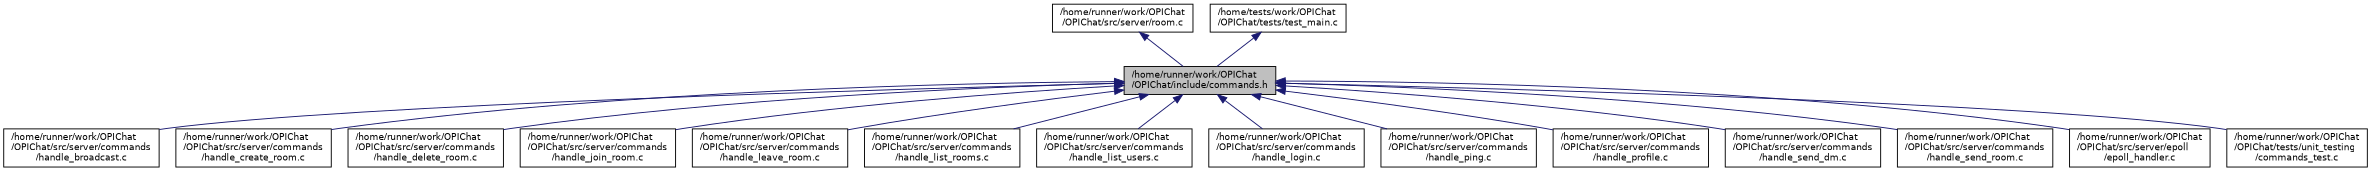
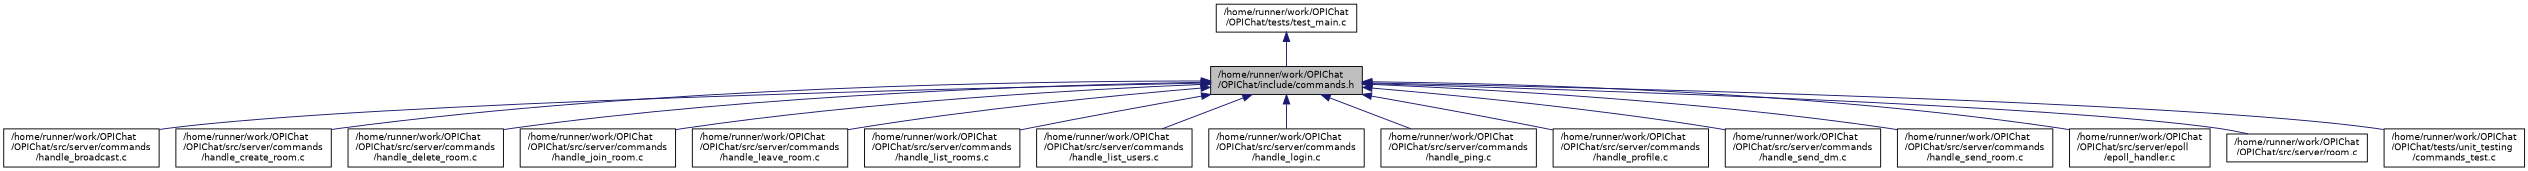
(1278, 18) -> (1286, 18)
(1165, 52) -> (1920, 105)
